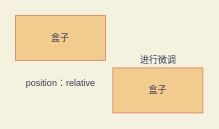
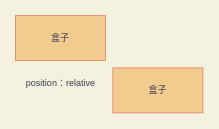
(158, 60) -> none
